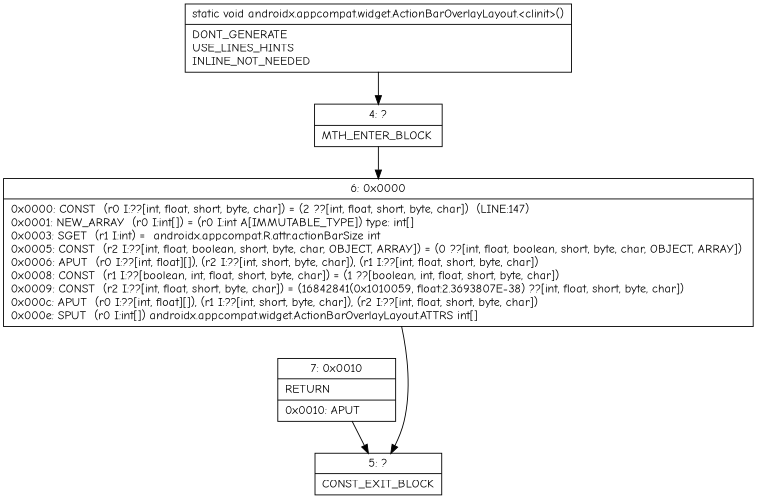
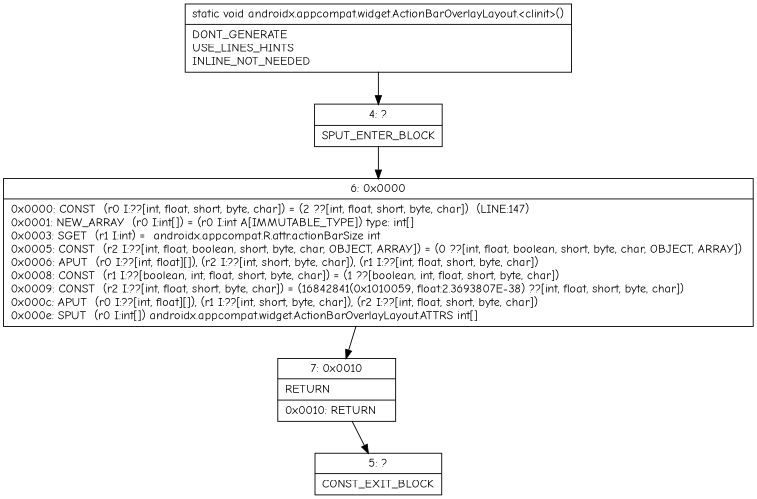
(377, 136) -> (378, 136)
(408, 387) -> (352, 338)
(329, 410) -> (337, 410)
